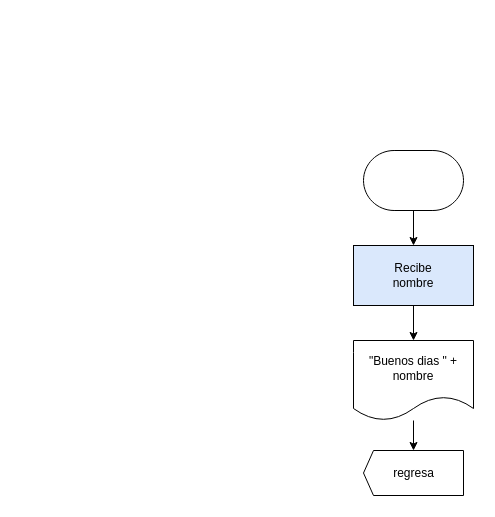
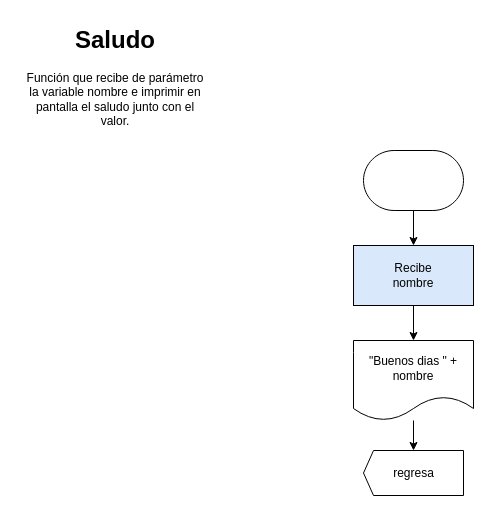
none -> (116, 81)
